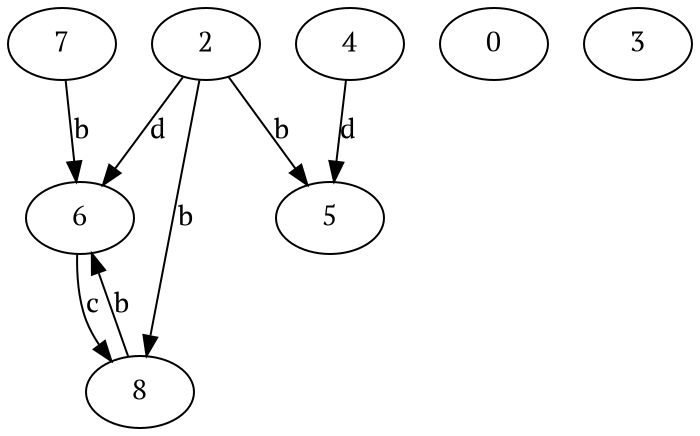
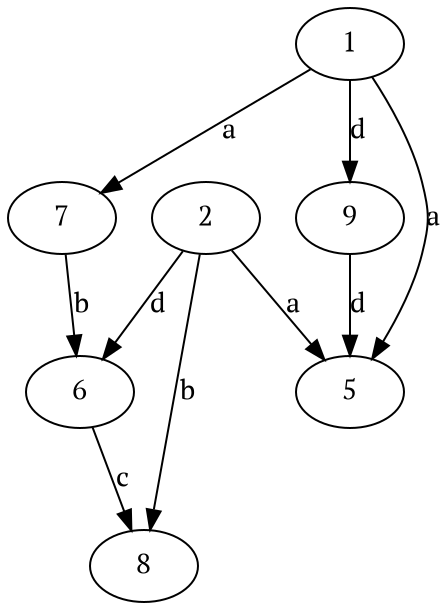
(350, 44) -> (350, 218)
none -> (350, 44)
(494, 44) -> none
(638, 44) -> none
(282, 131) -> (293, 305)
(113, 315) -> none
